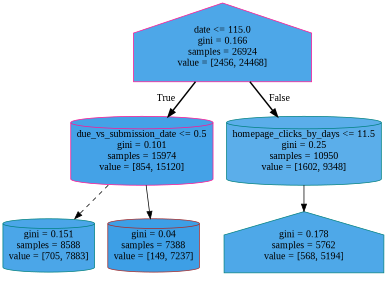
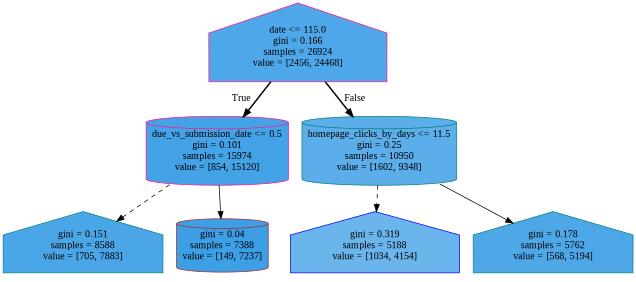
(49, 245) -> (83, 245)
none -> (375, 245)
